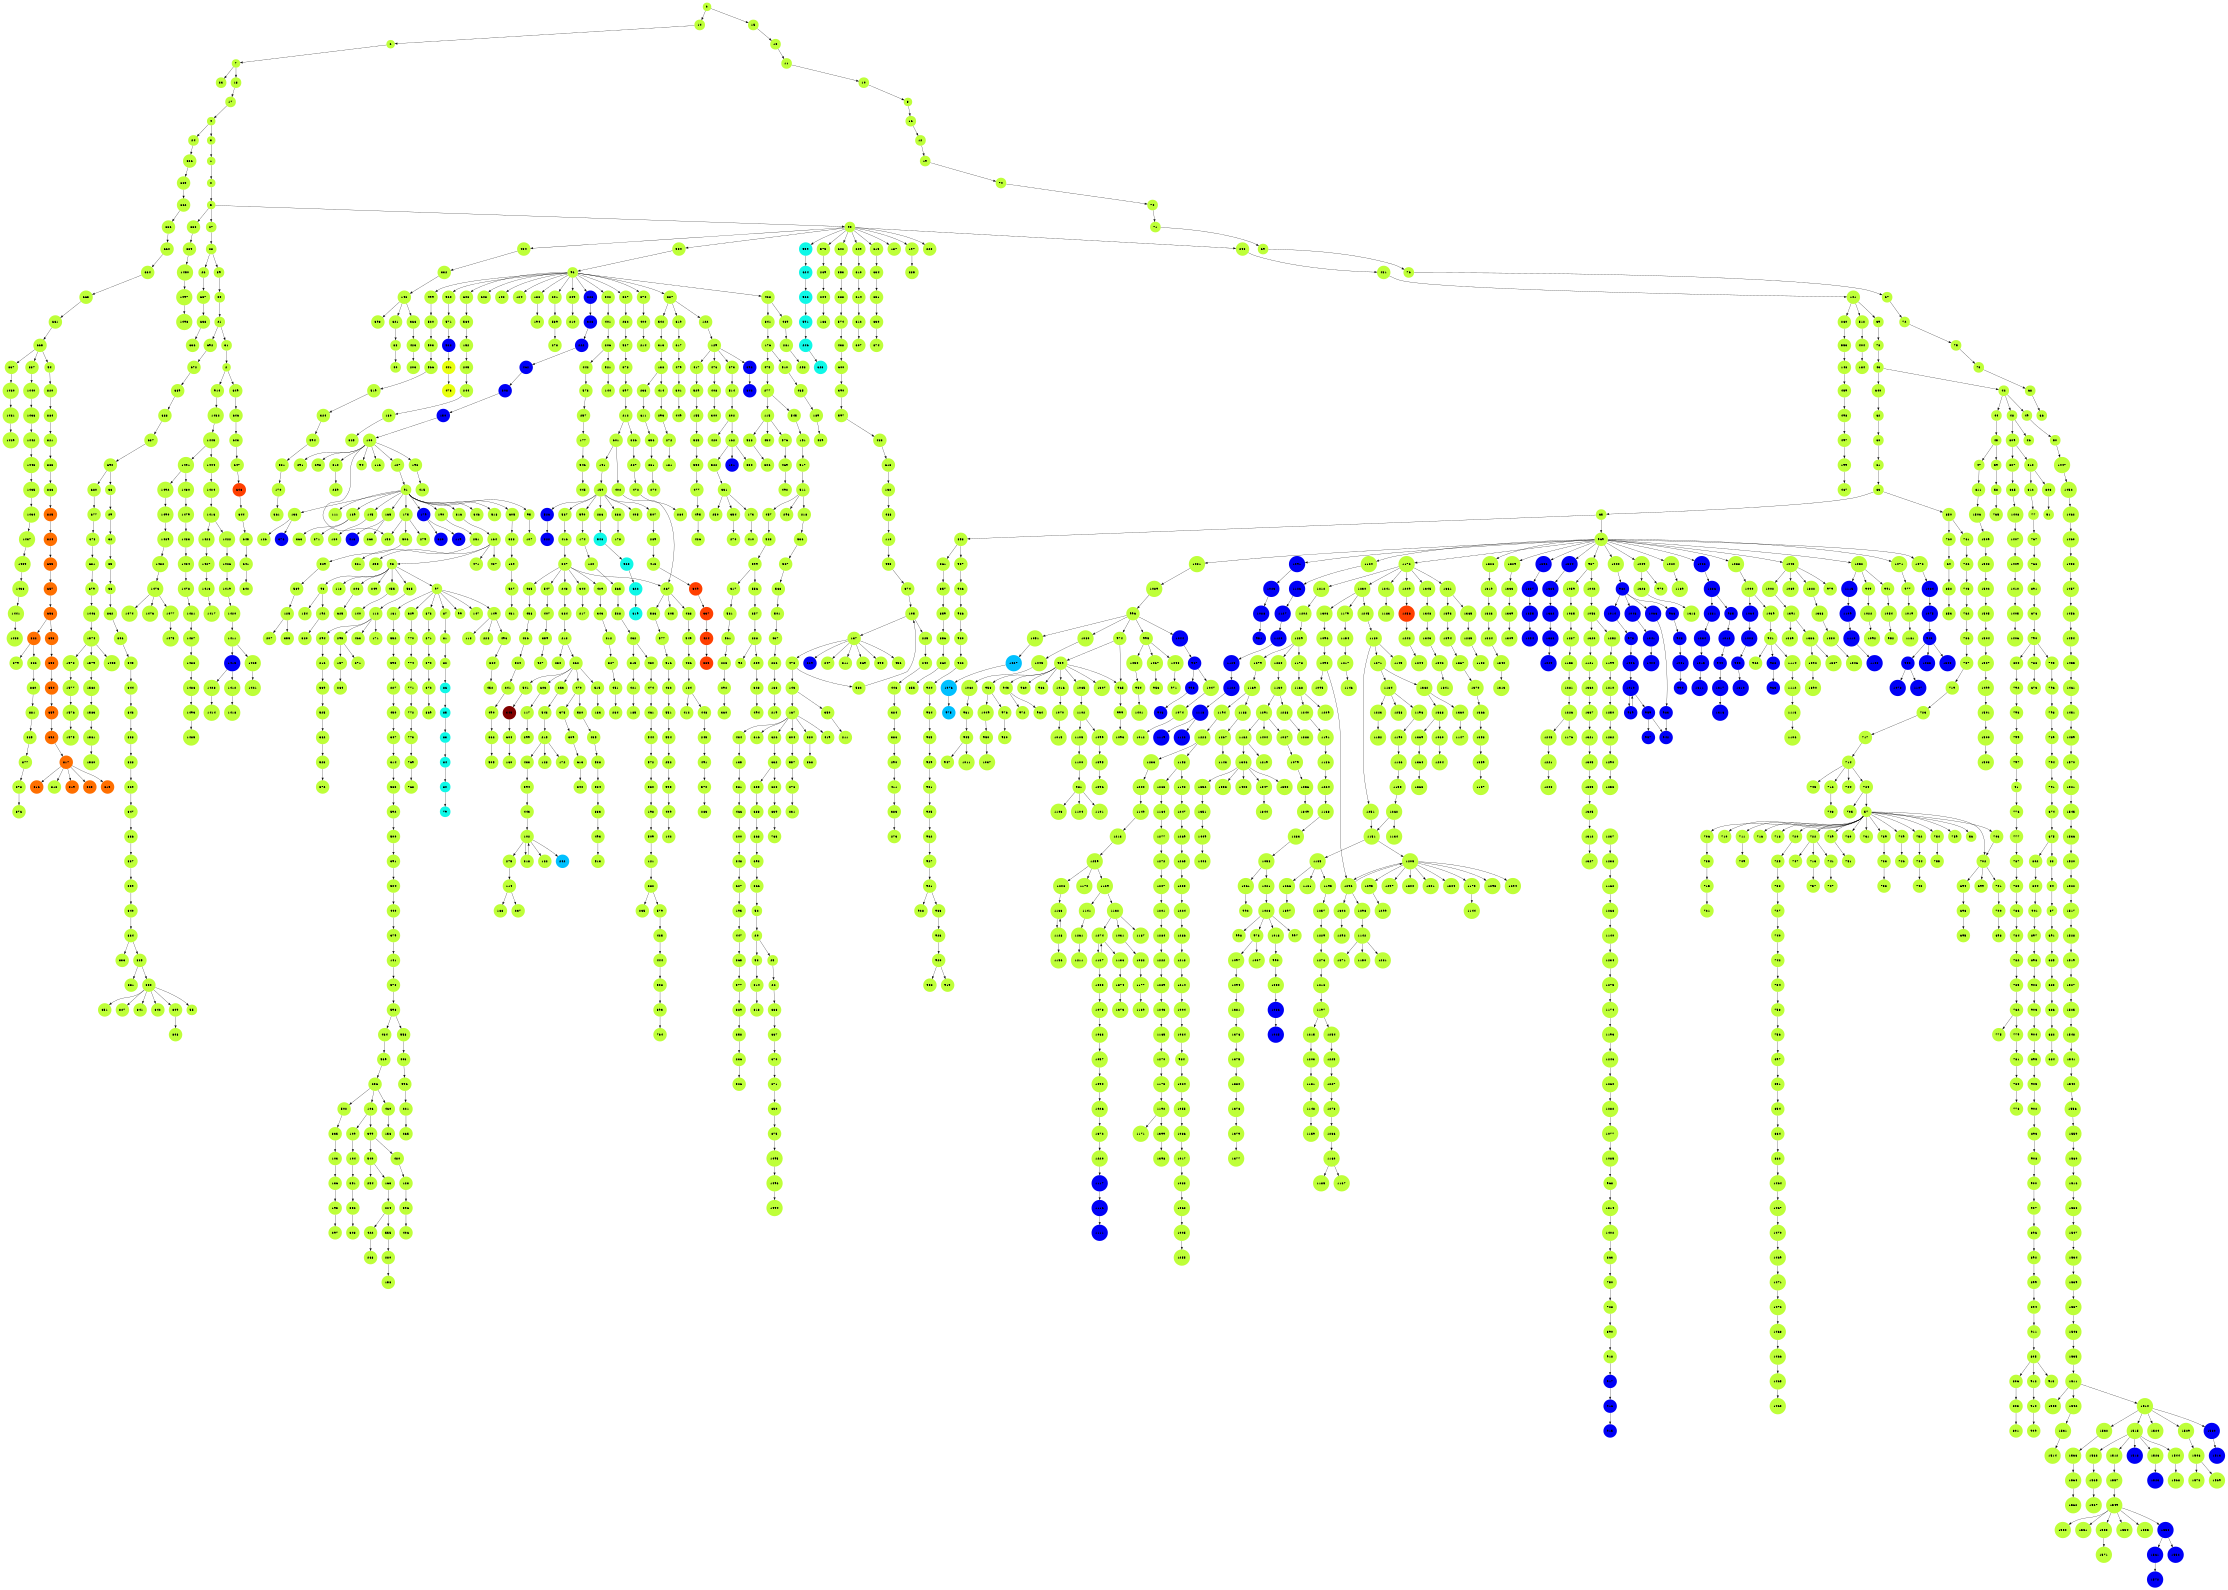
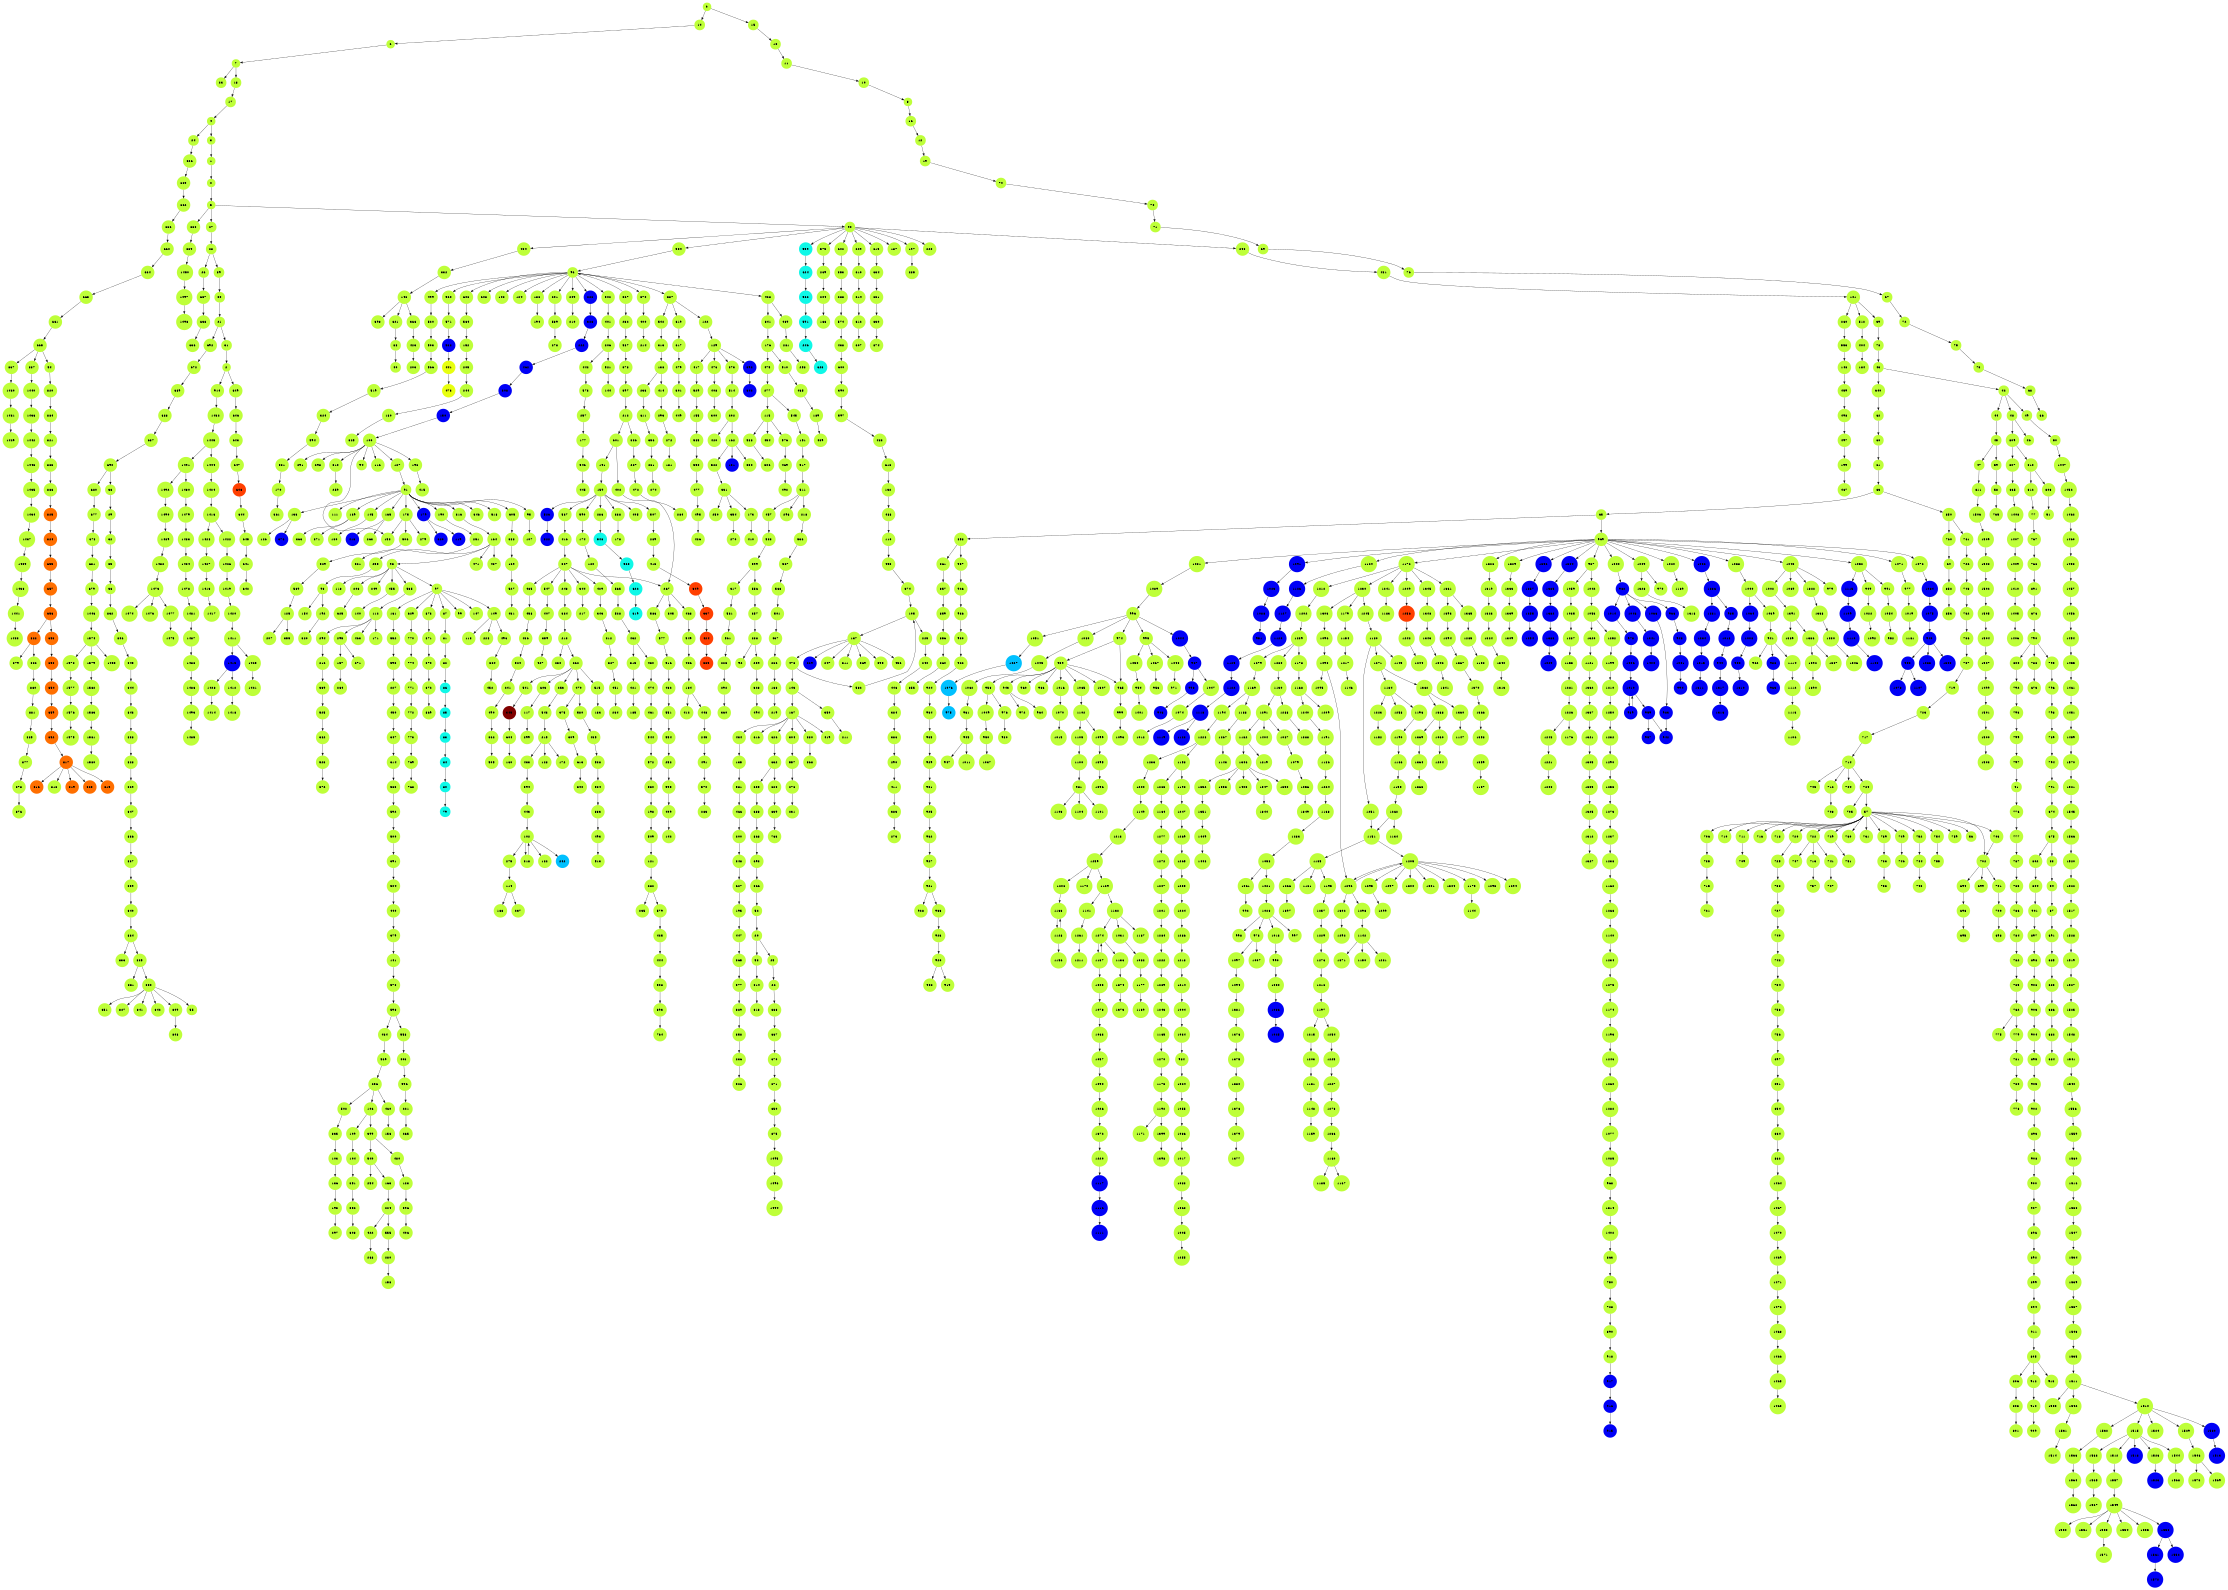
(599, 281) -> (602, 281)
(355, 576) -> (349, 576)
(1481, 749) -> none
none -> (1610, 812)
